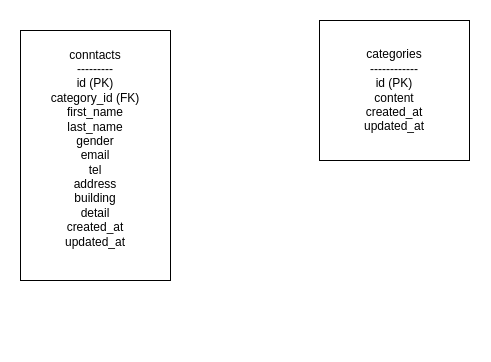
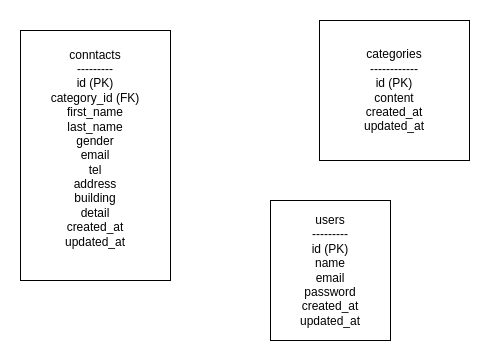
none -> (331, 271)
